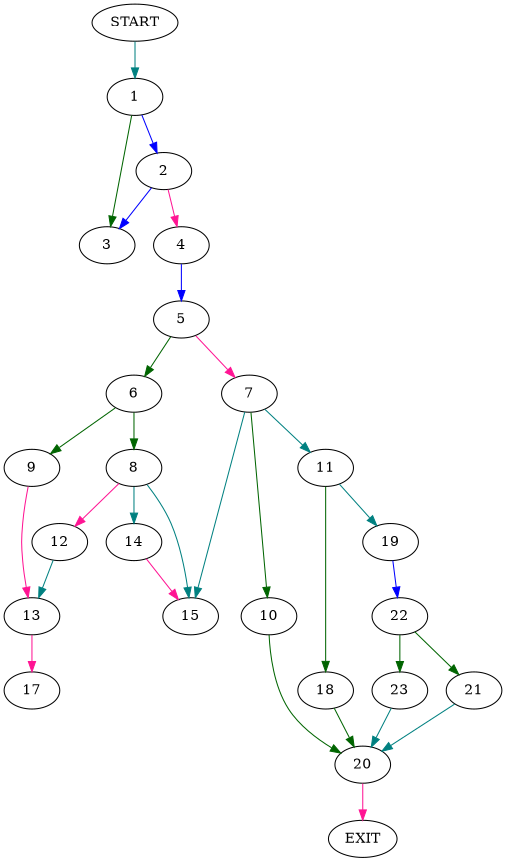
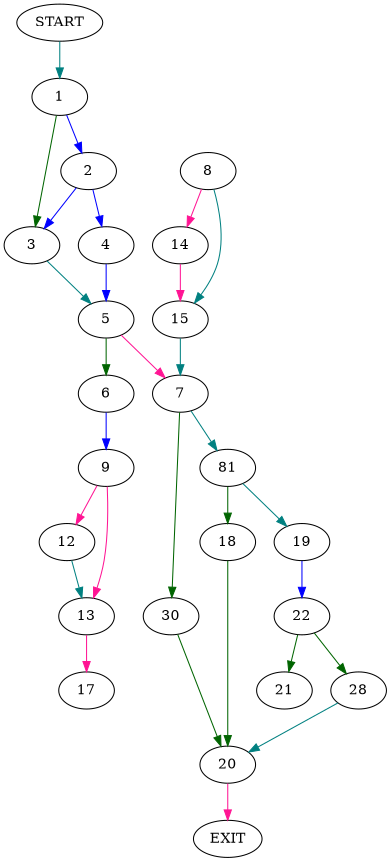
(171, 203) -> (96, 203)
none -> (65, 279)
(134, 426) -> none
(87, 428) -> (106, 426)
(326, 468) -> (228, 468)
(134, 500) -> (196, 203)
(221, 500) -> (180, 352)
(101, 501) -> (89, 500)
(269, 616) -> (171, 616)
(400, 690) -> (359, 690)
(423, 725) -> none
